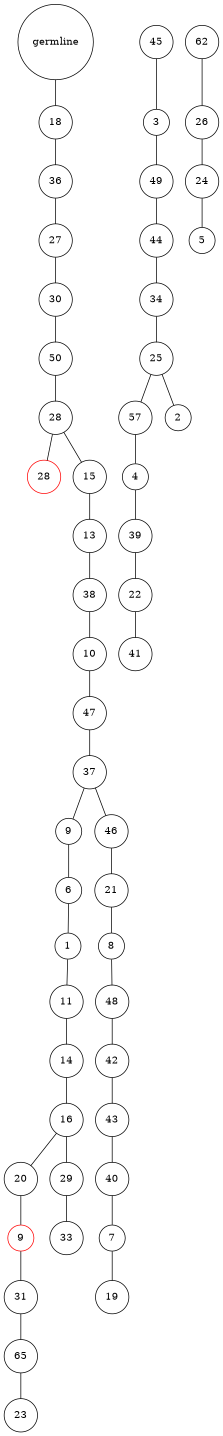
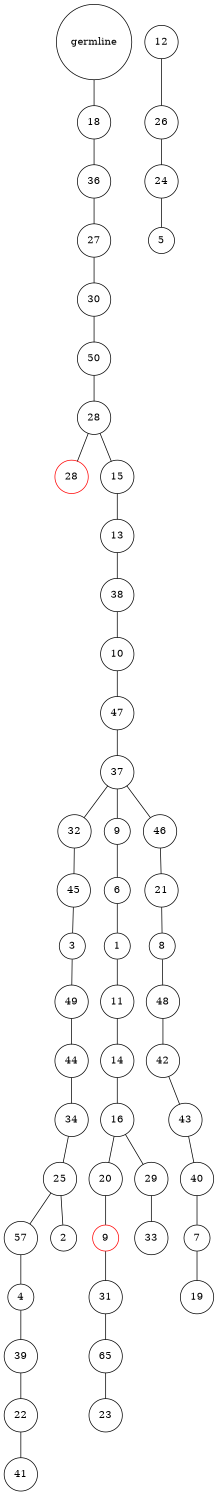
(202, 42) -> (161, 42)
none -> (74, 831)
